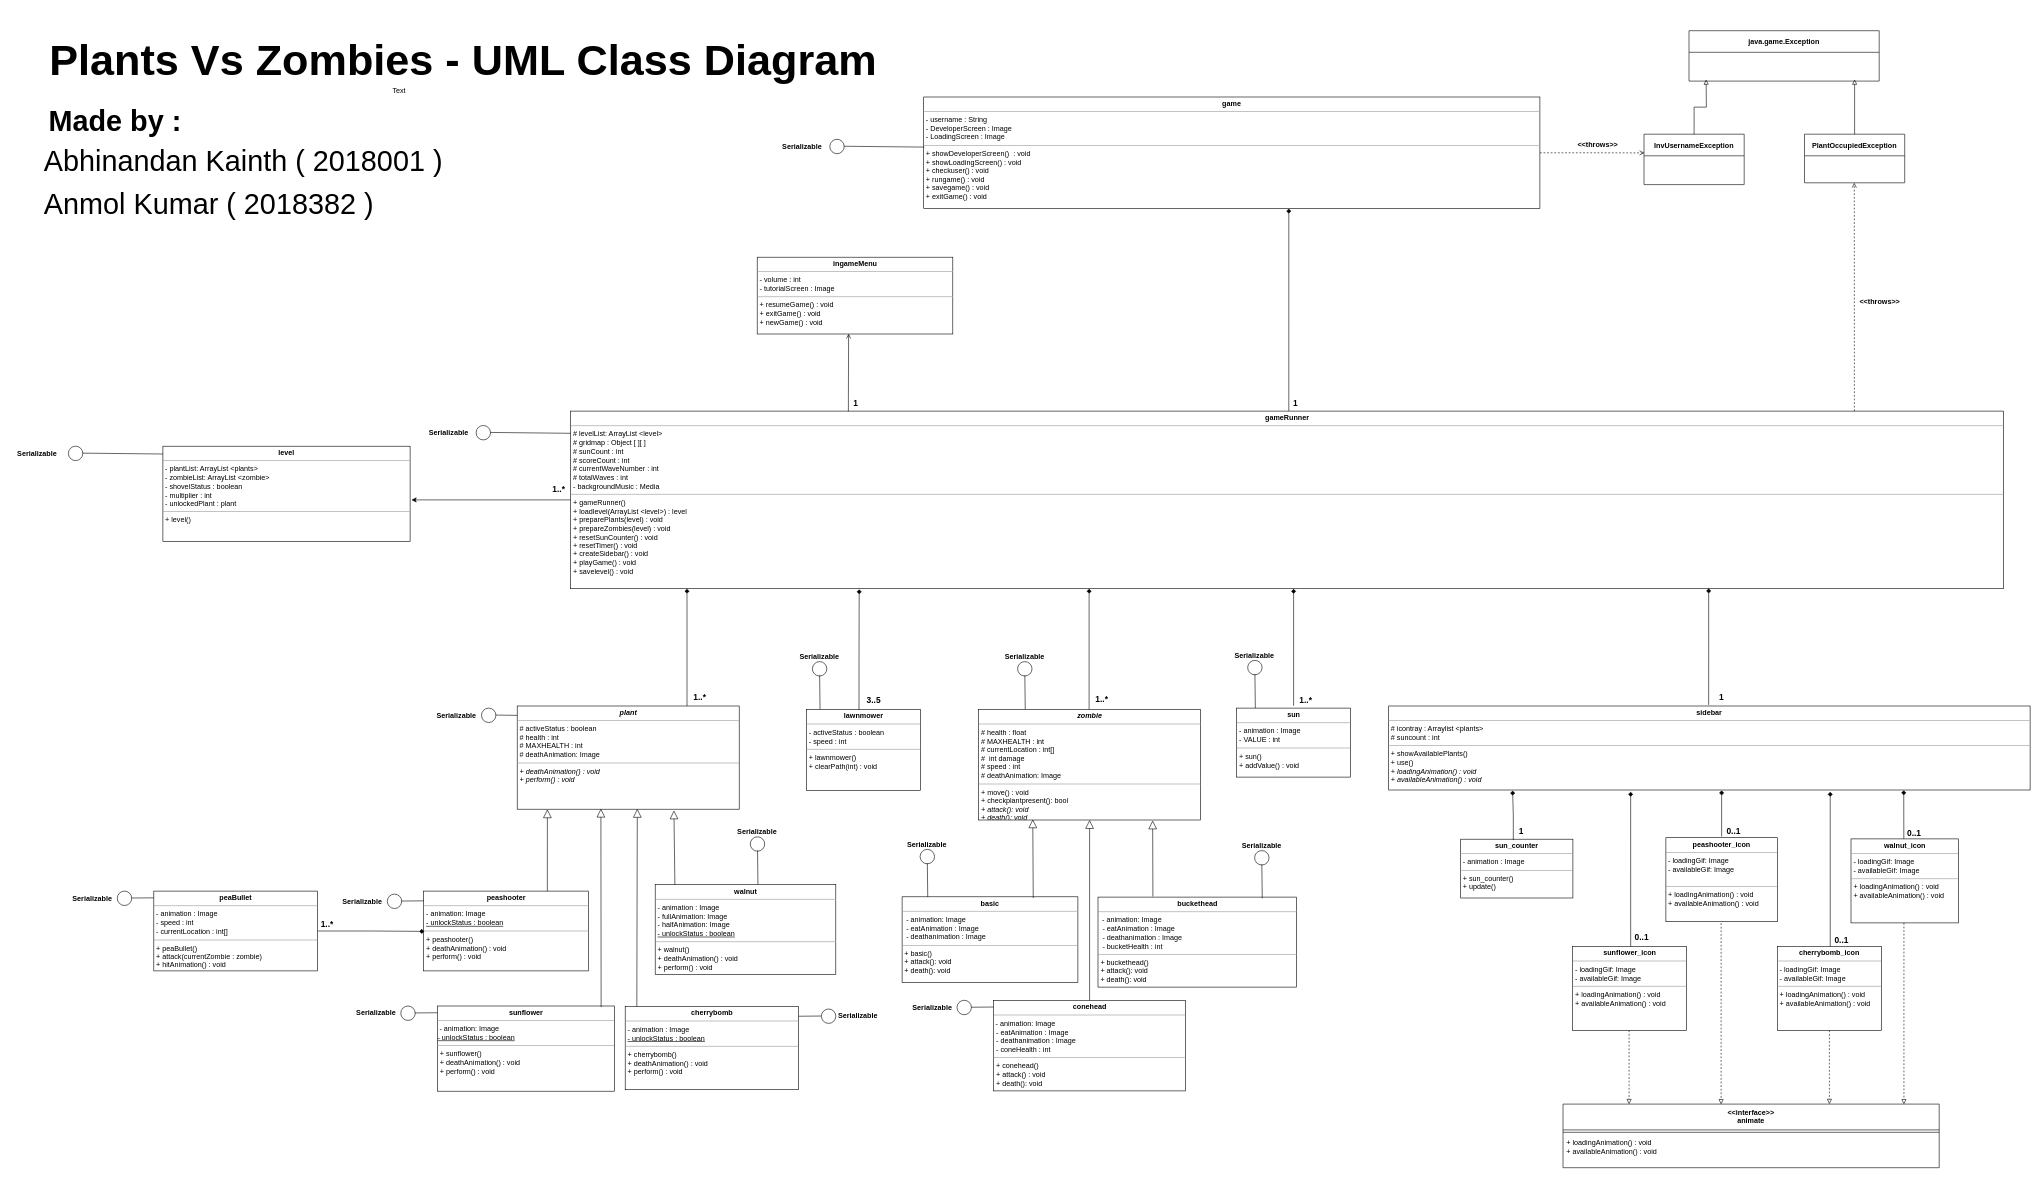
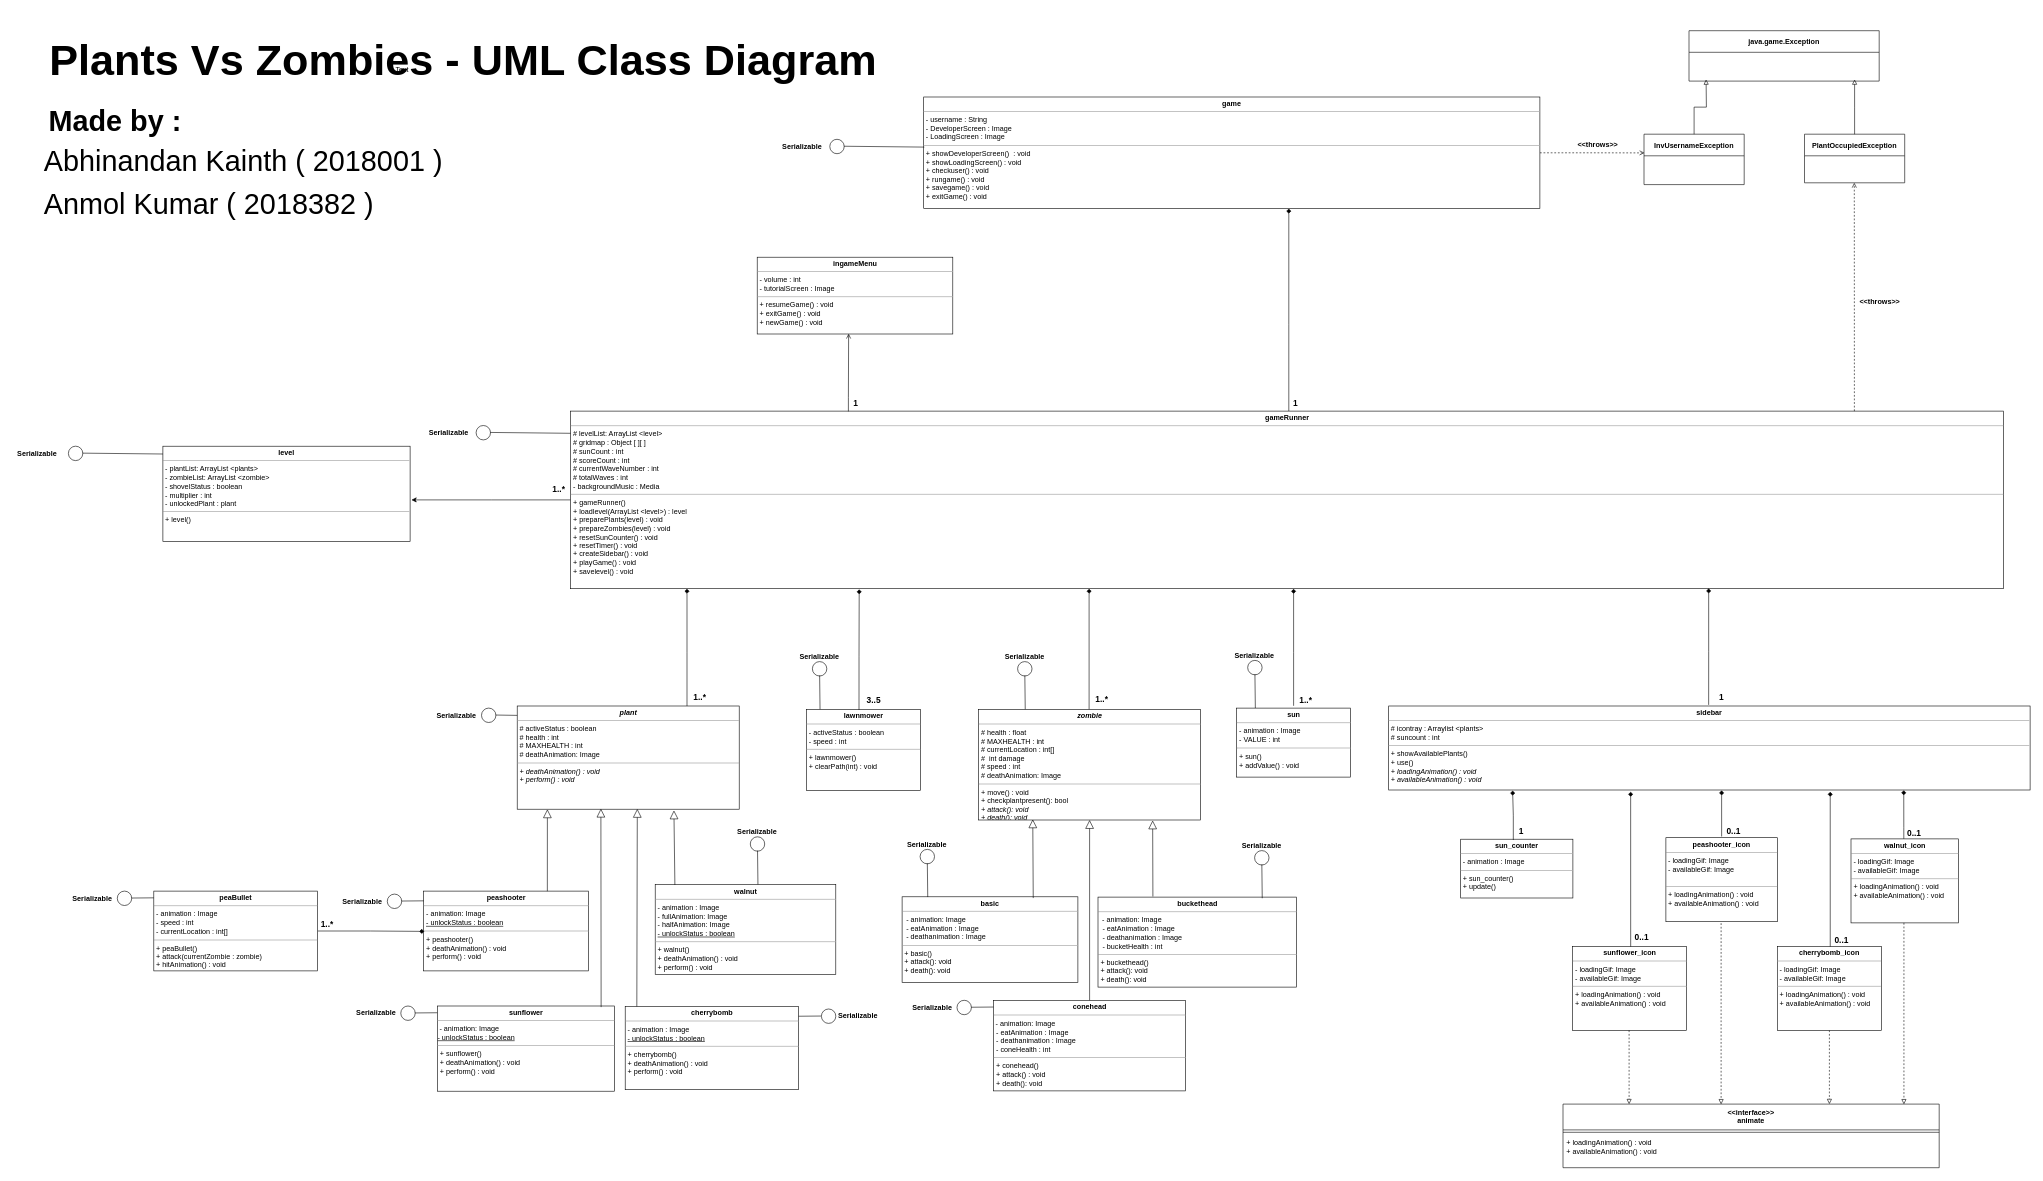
(401, 89) -> (404, 68)
